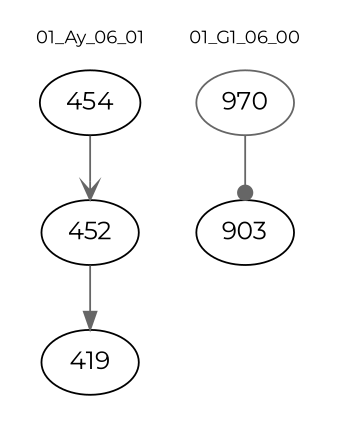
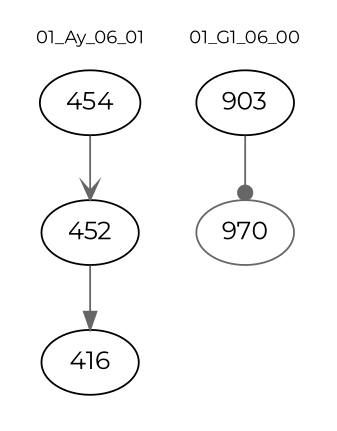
(245, 161) -> (245, 161)
(90, 362) -> (90, 362)
